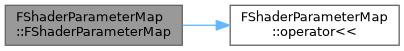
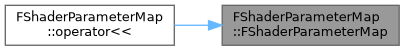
(199, 25) -> (191, 25)
